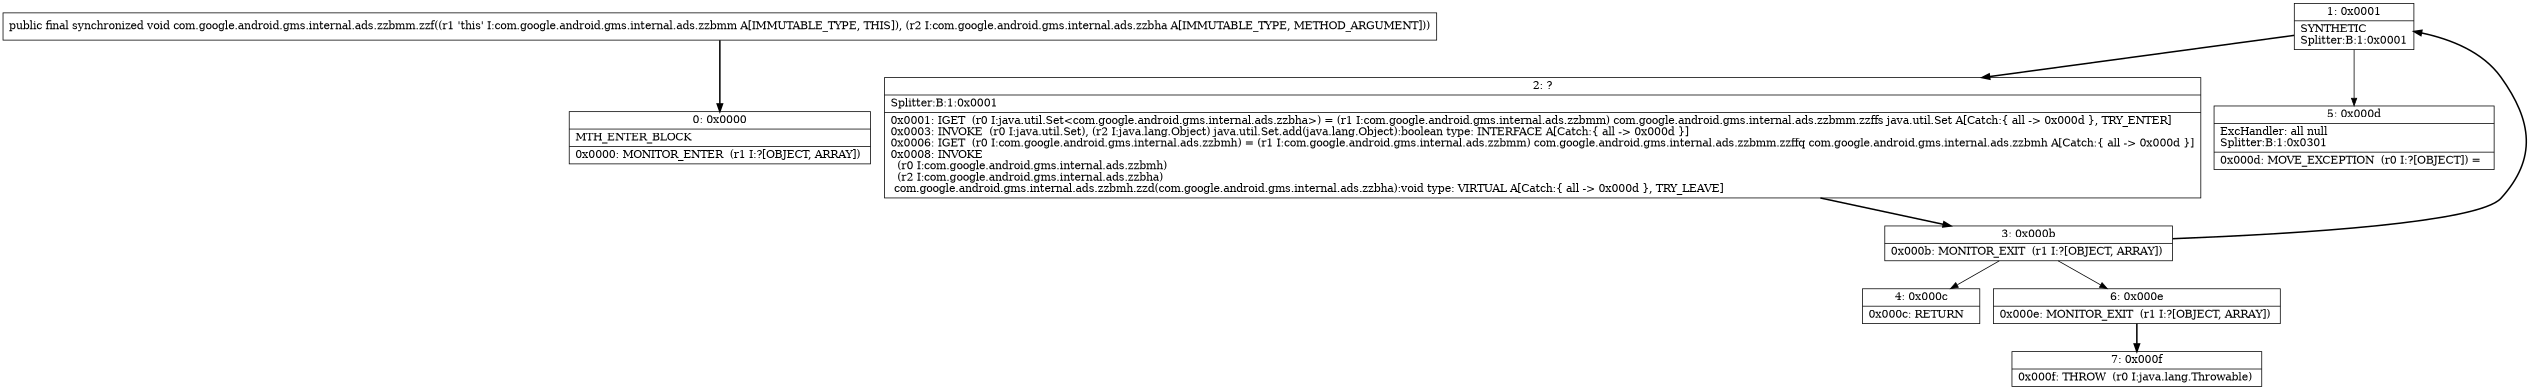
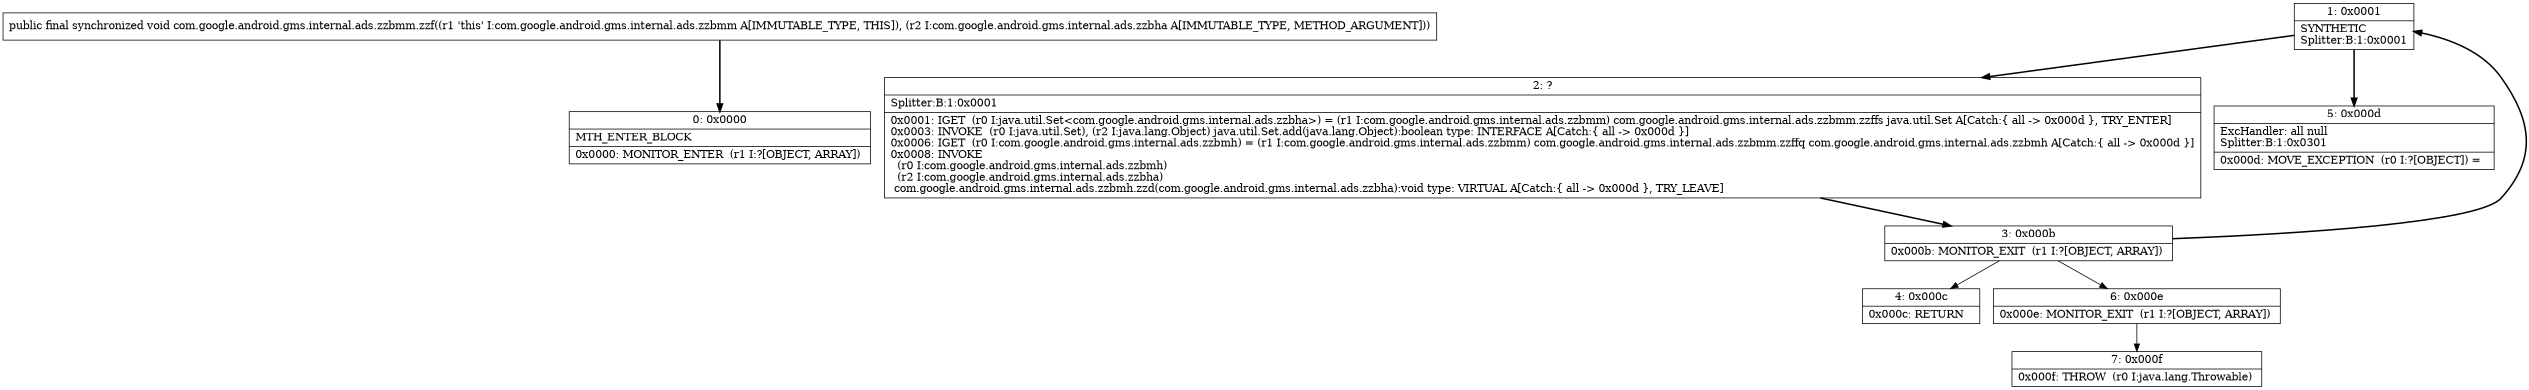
(2354, 74) -> (2354, 74)
(2137, 334) -> (2137, 334)
